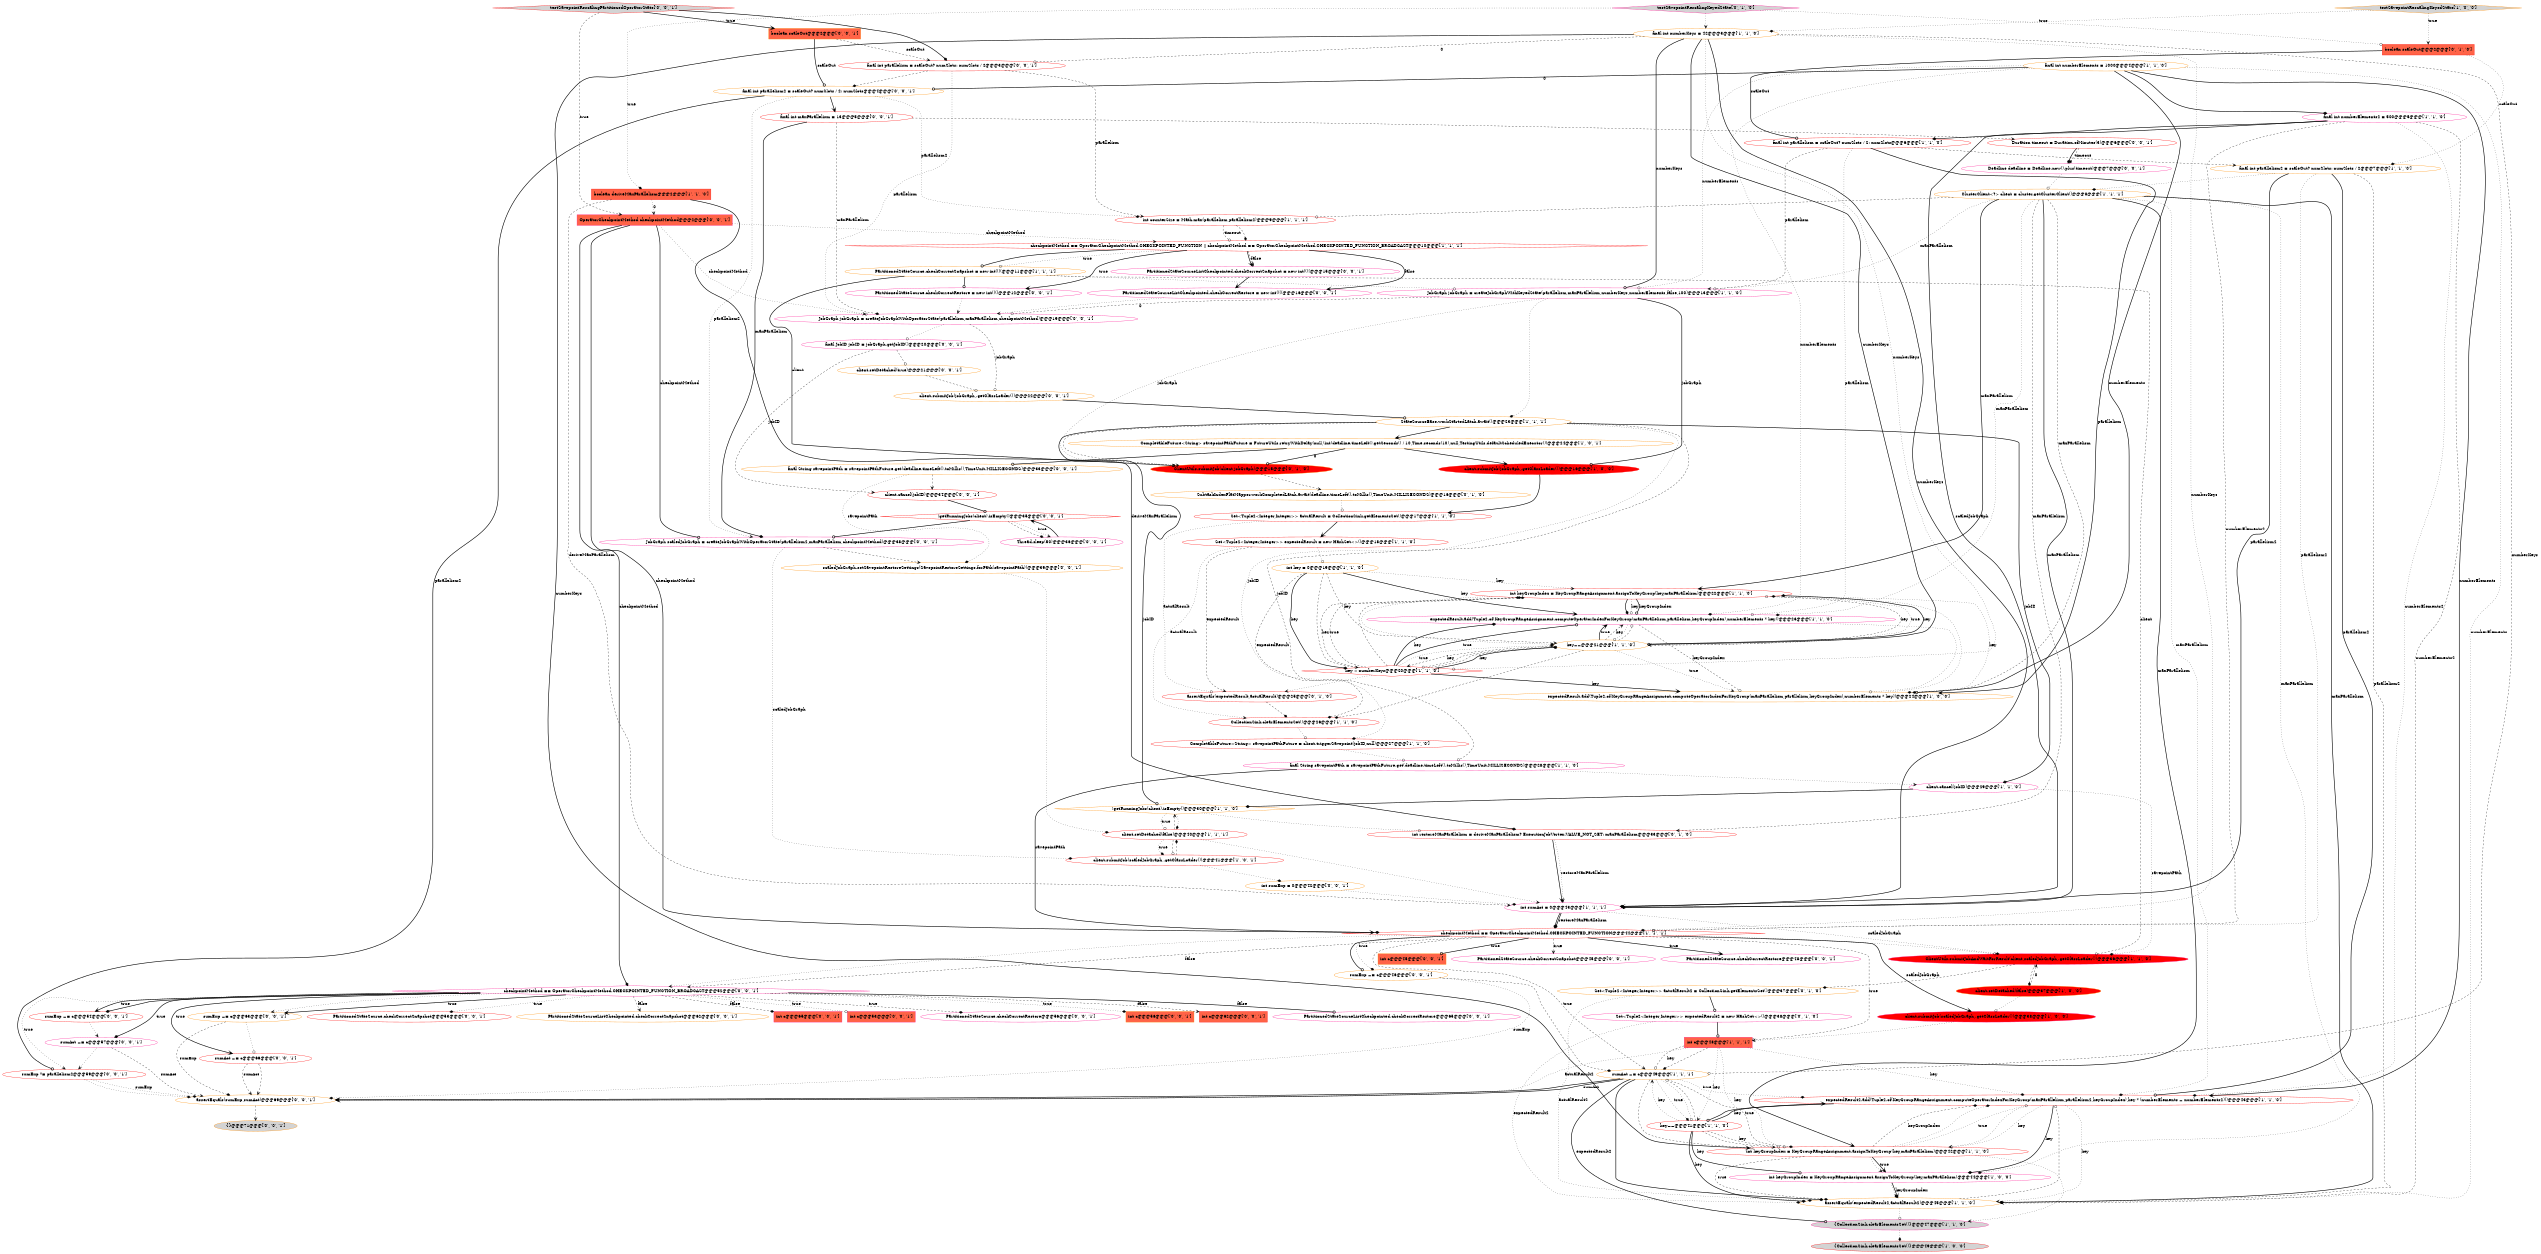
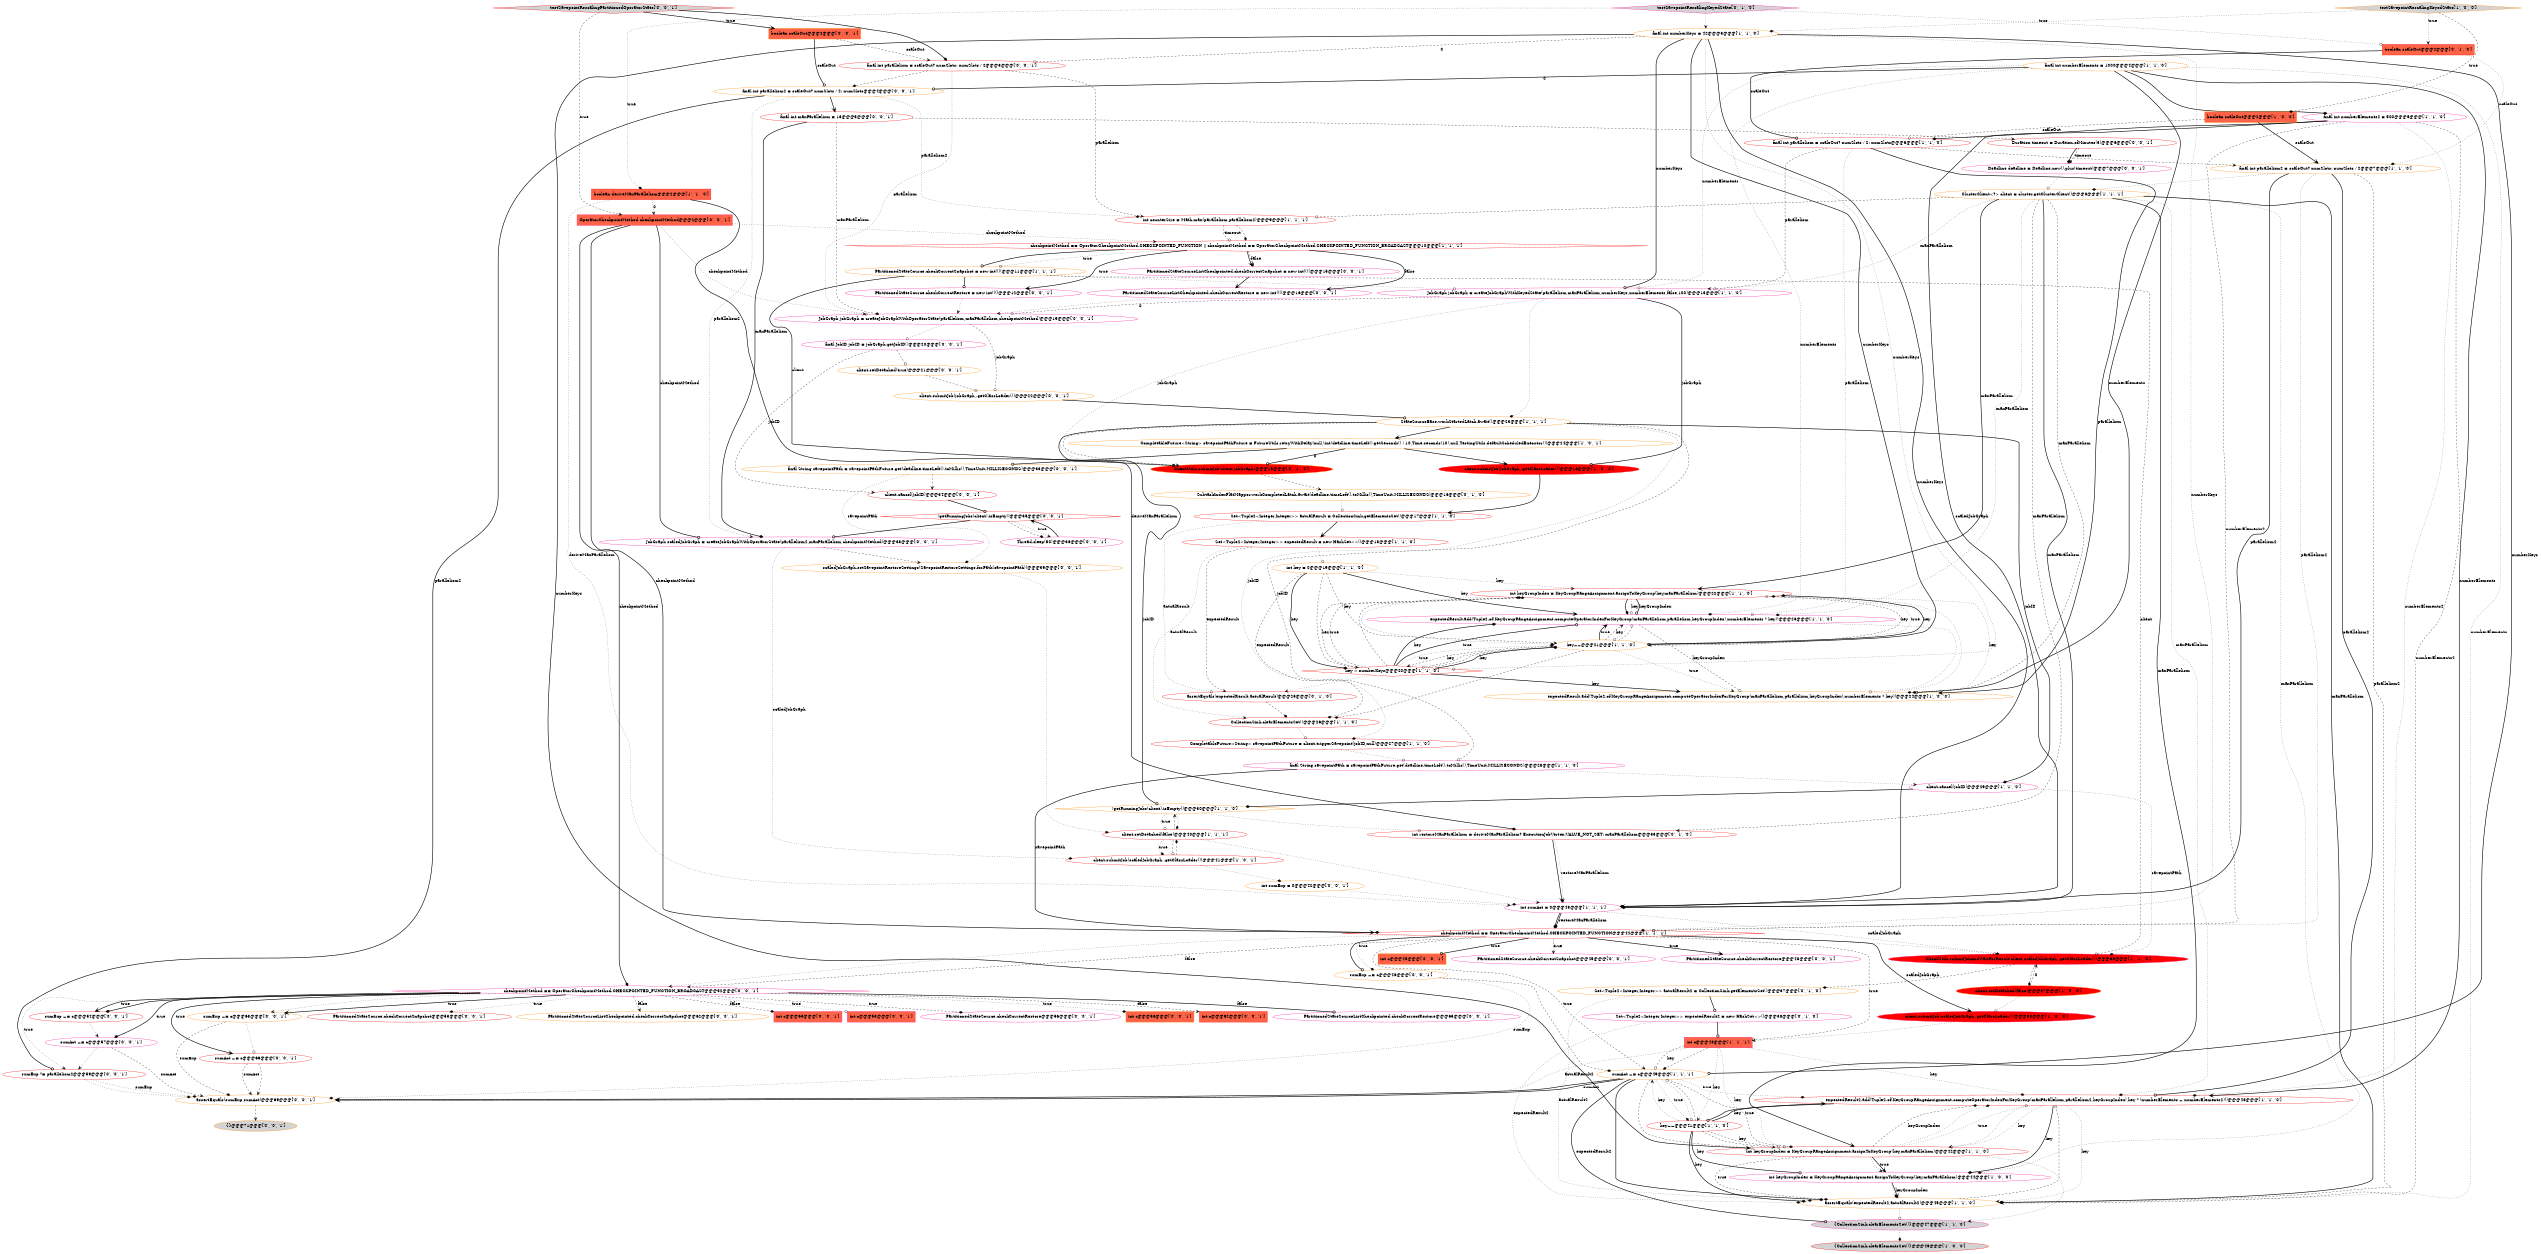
none -> (2251, 117)
(2512, 566) -> (2512, 566)
(728, 877) -> (728, 877)
